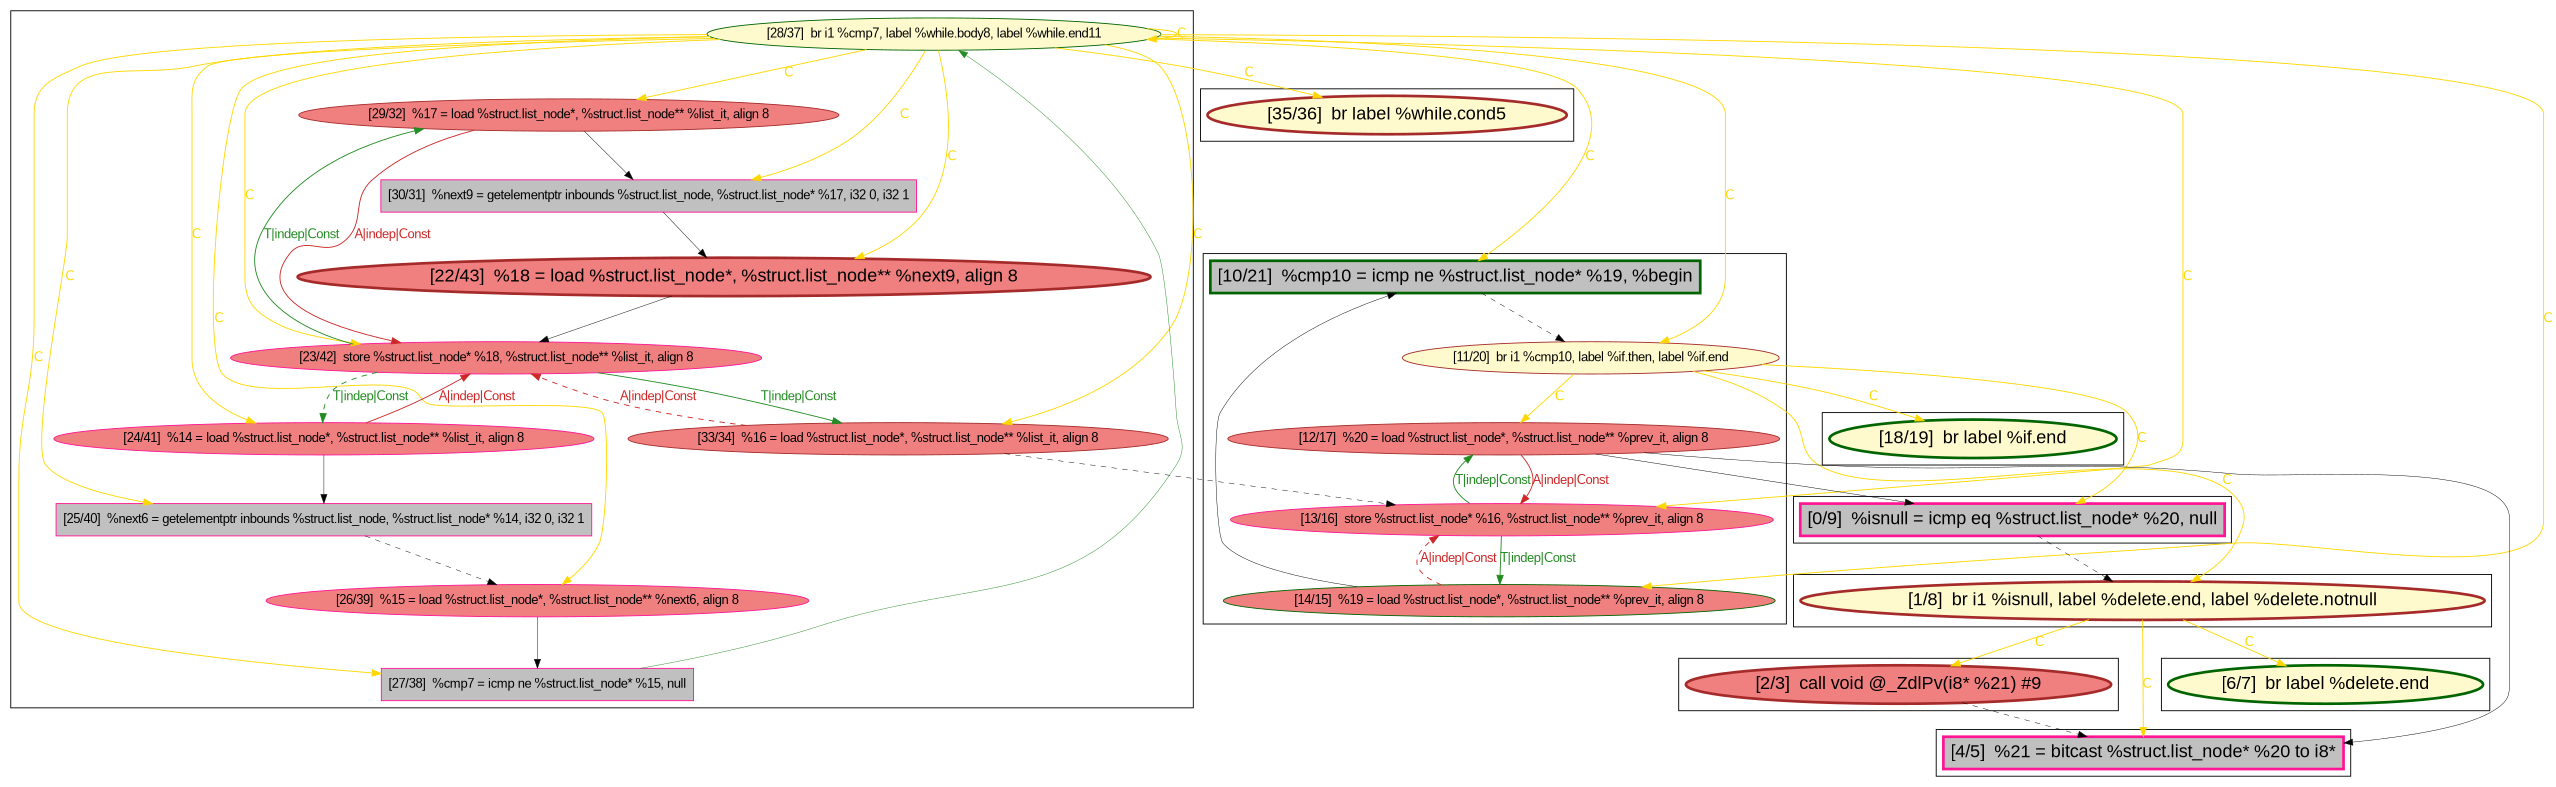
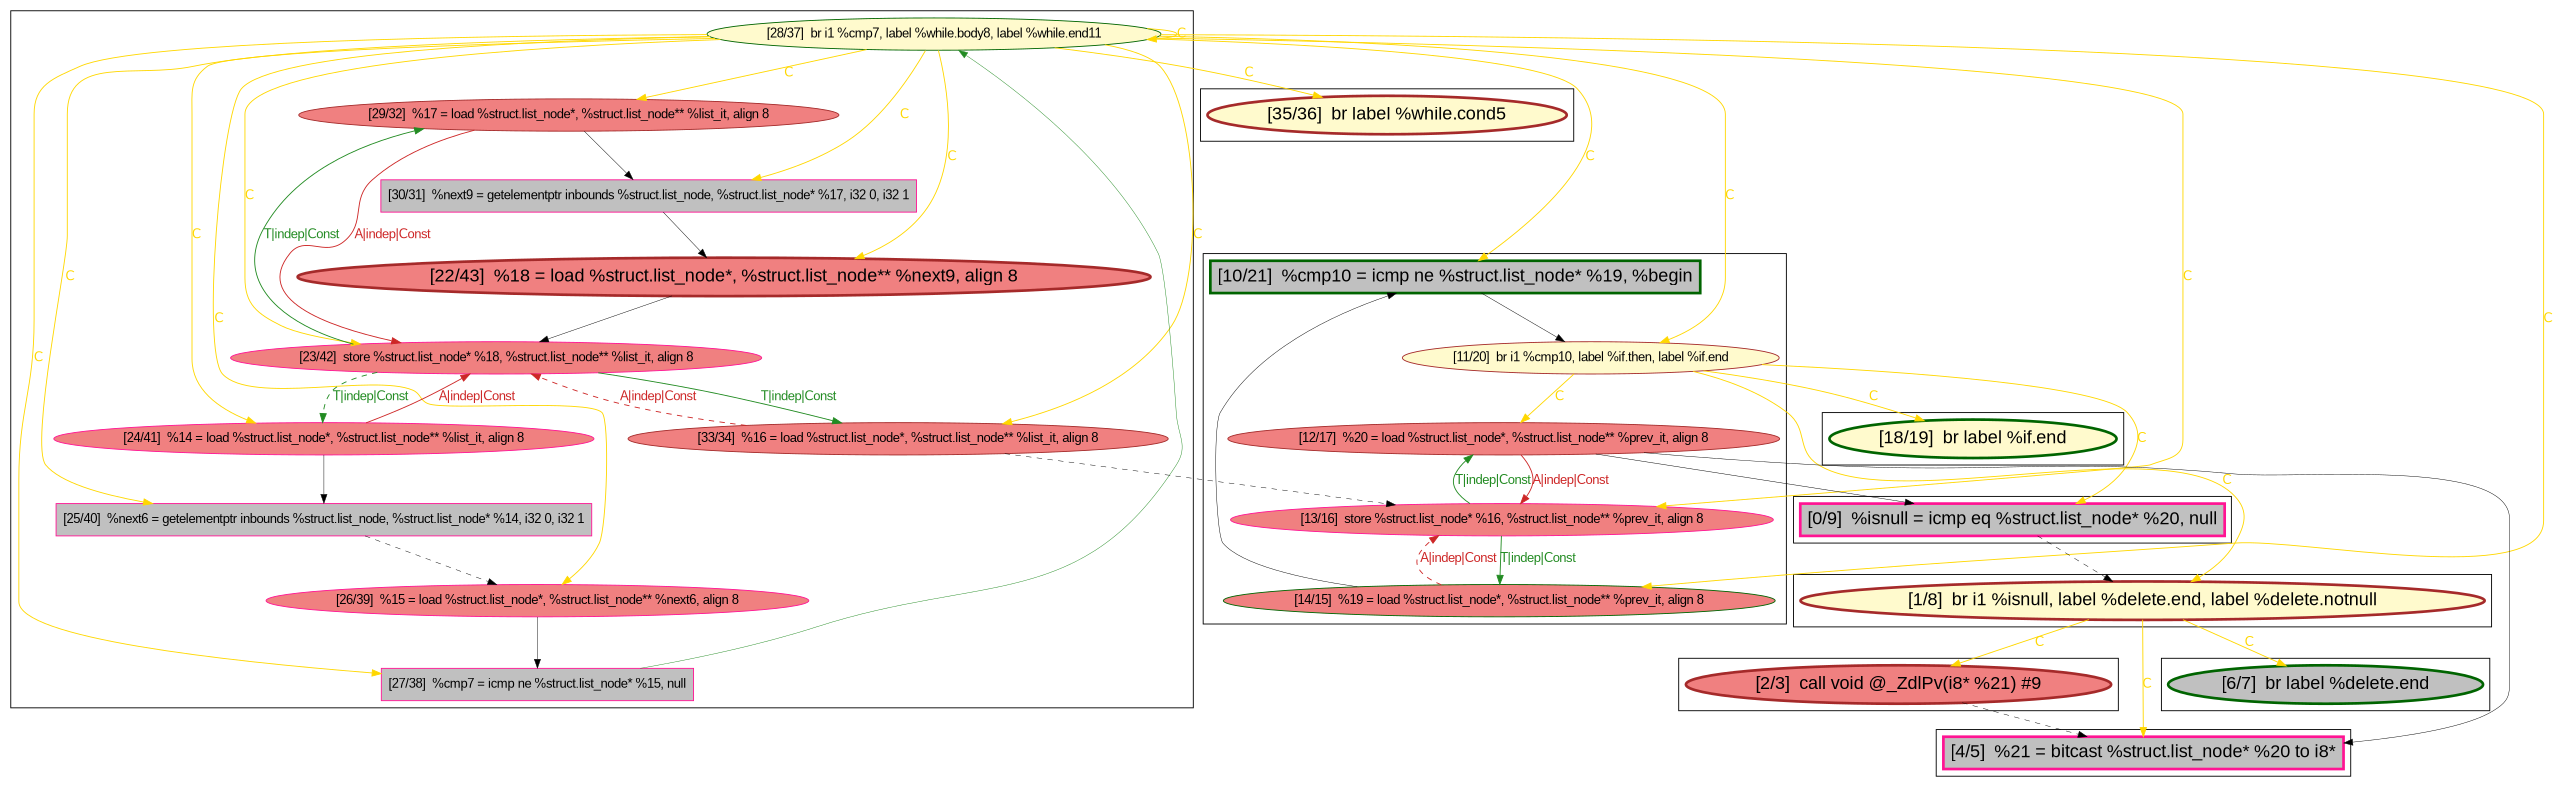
(1519, 315) -> (1519, 315)
(2326, 685) -> (2326, 685)
